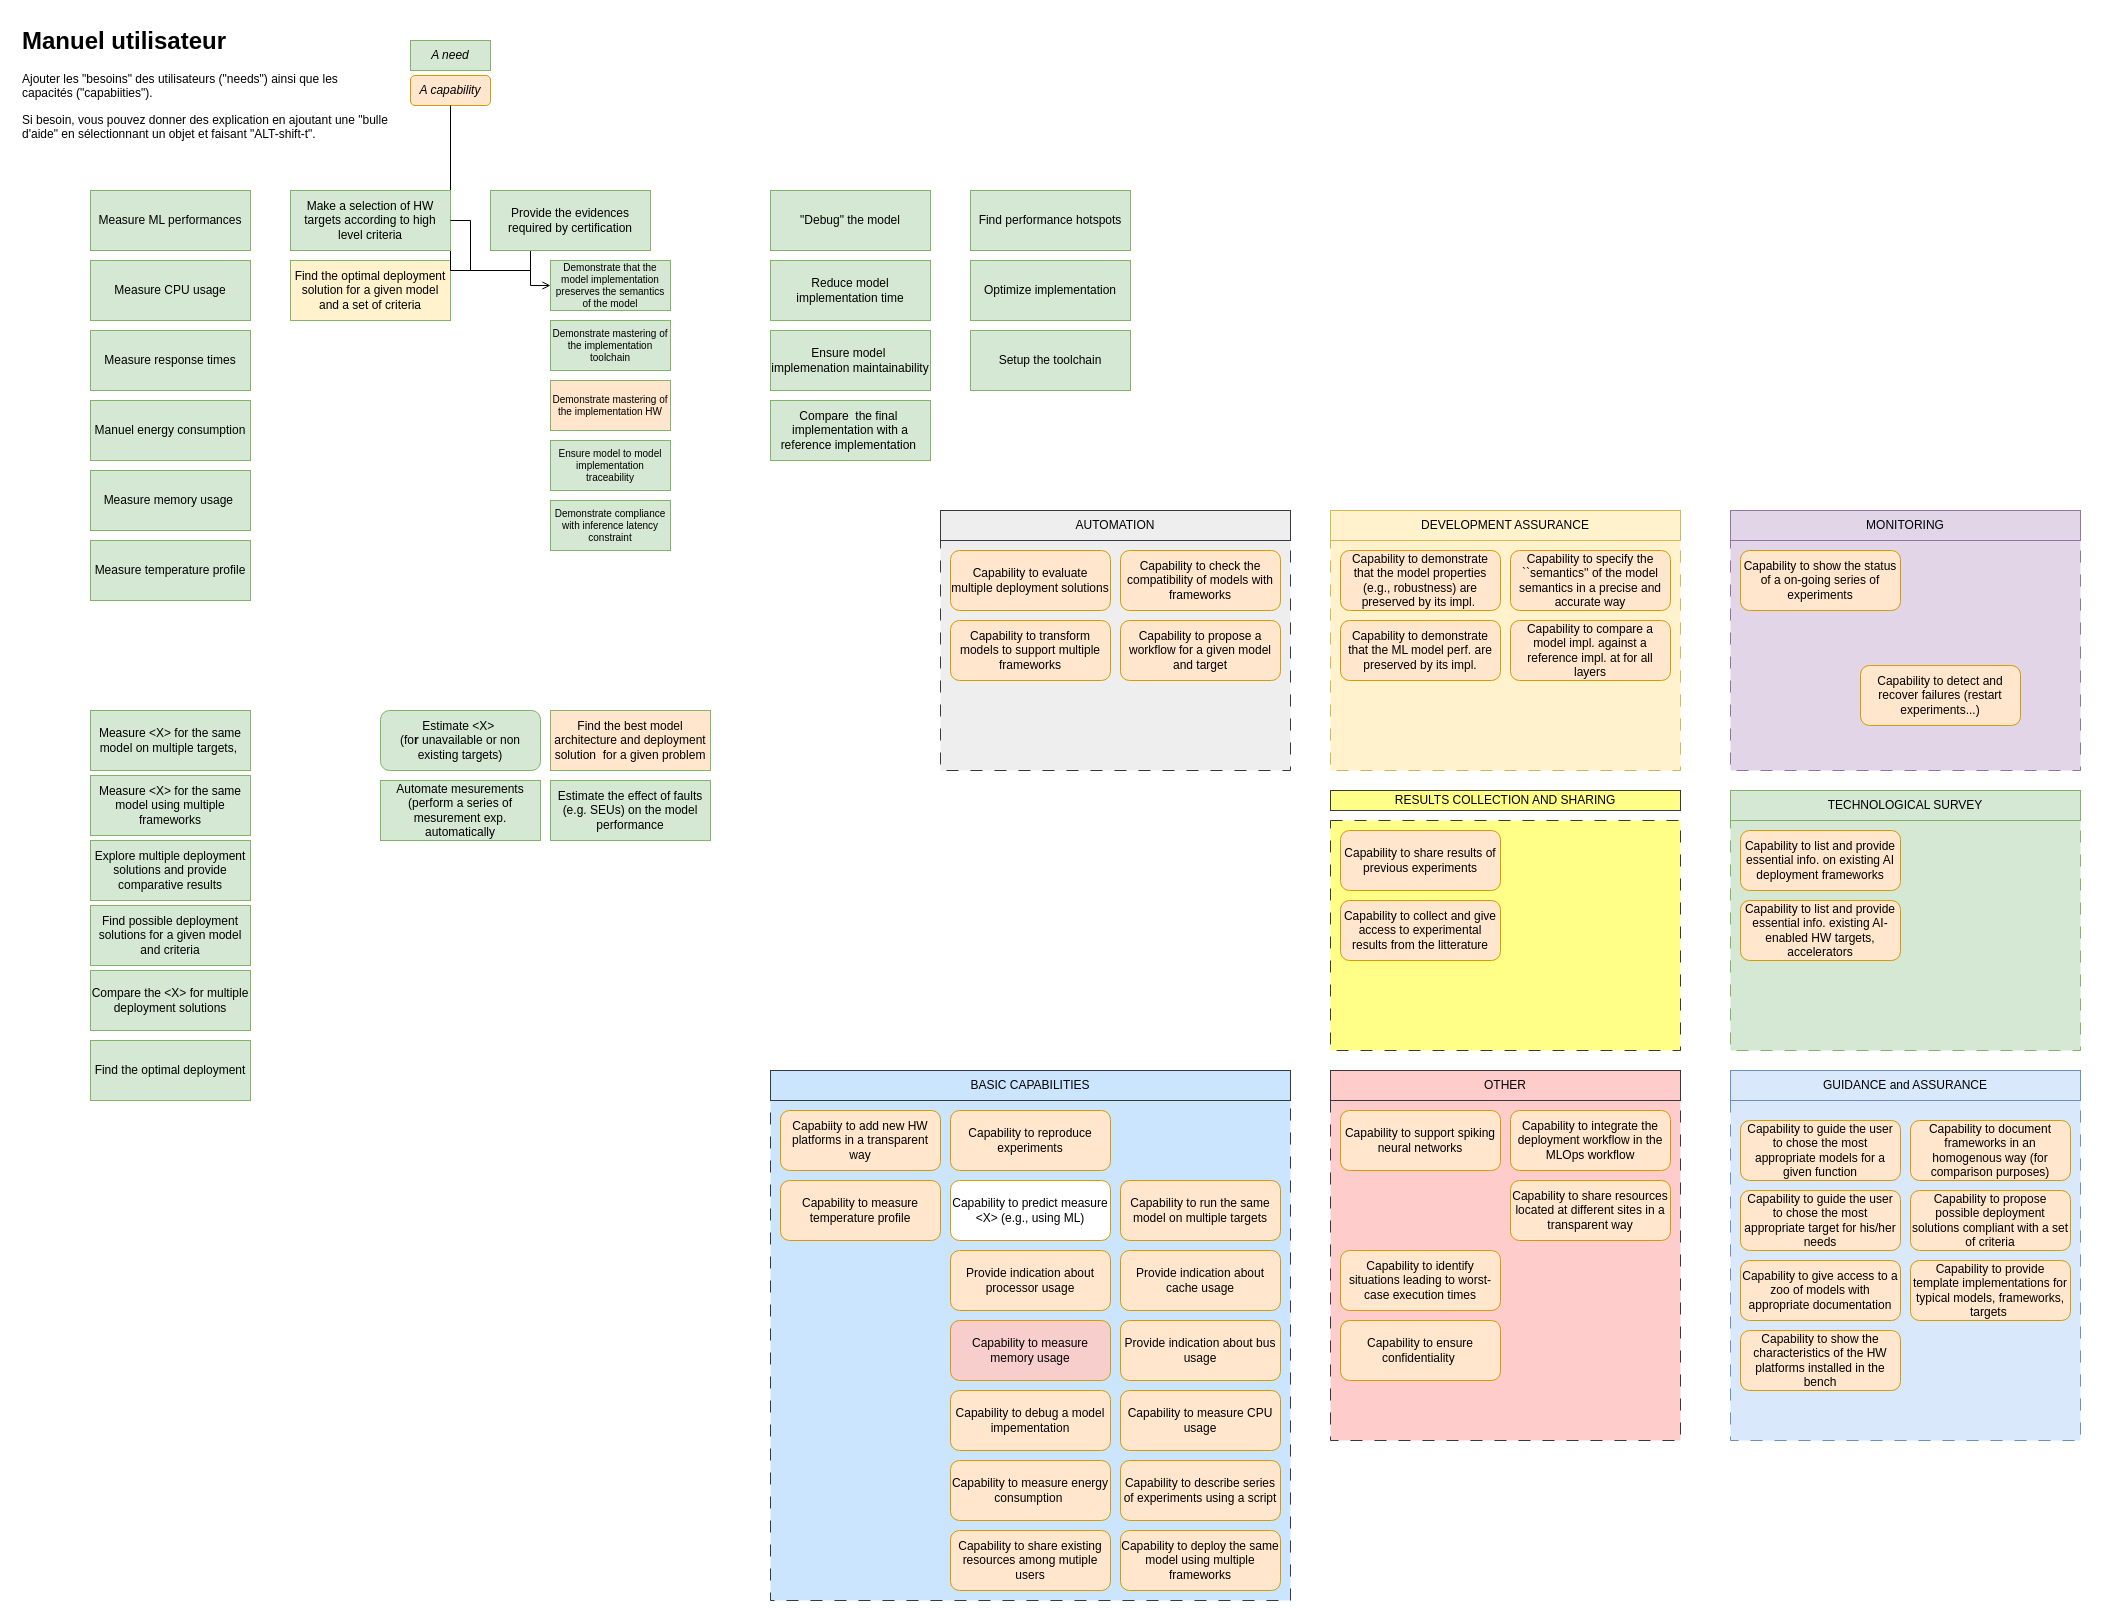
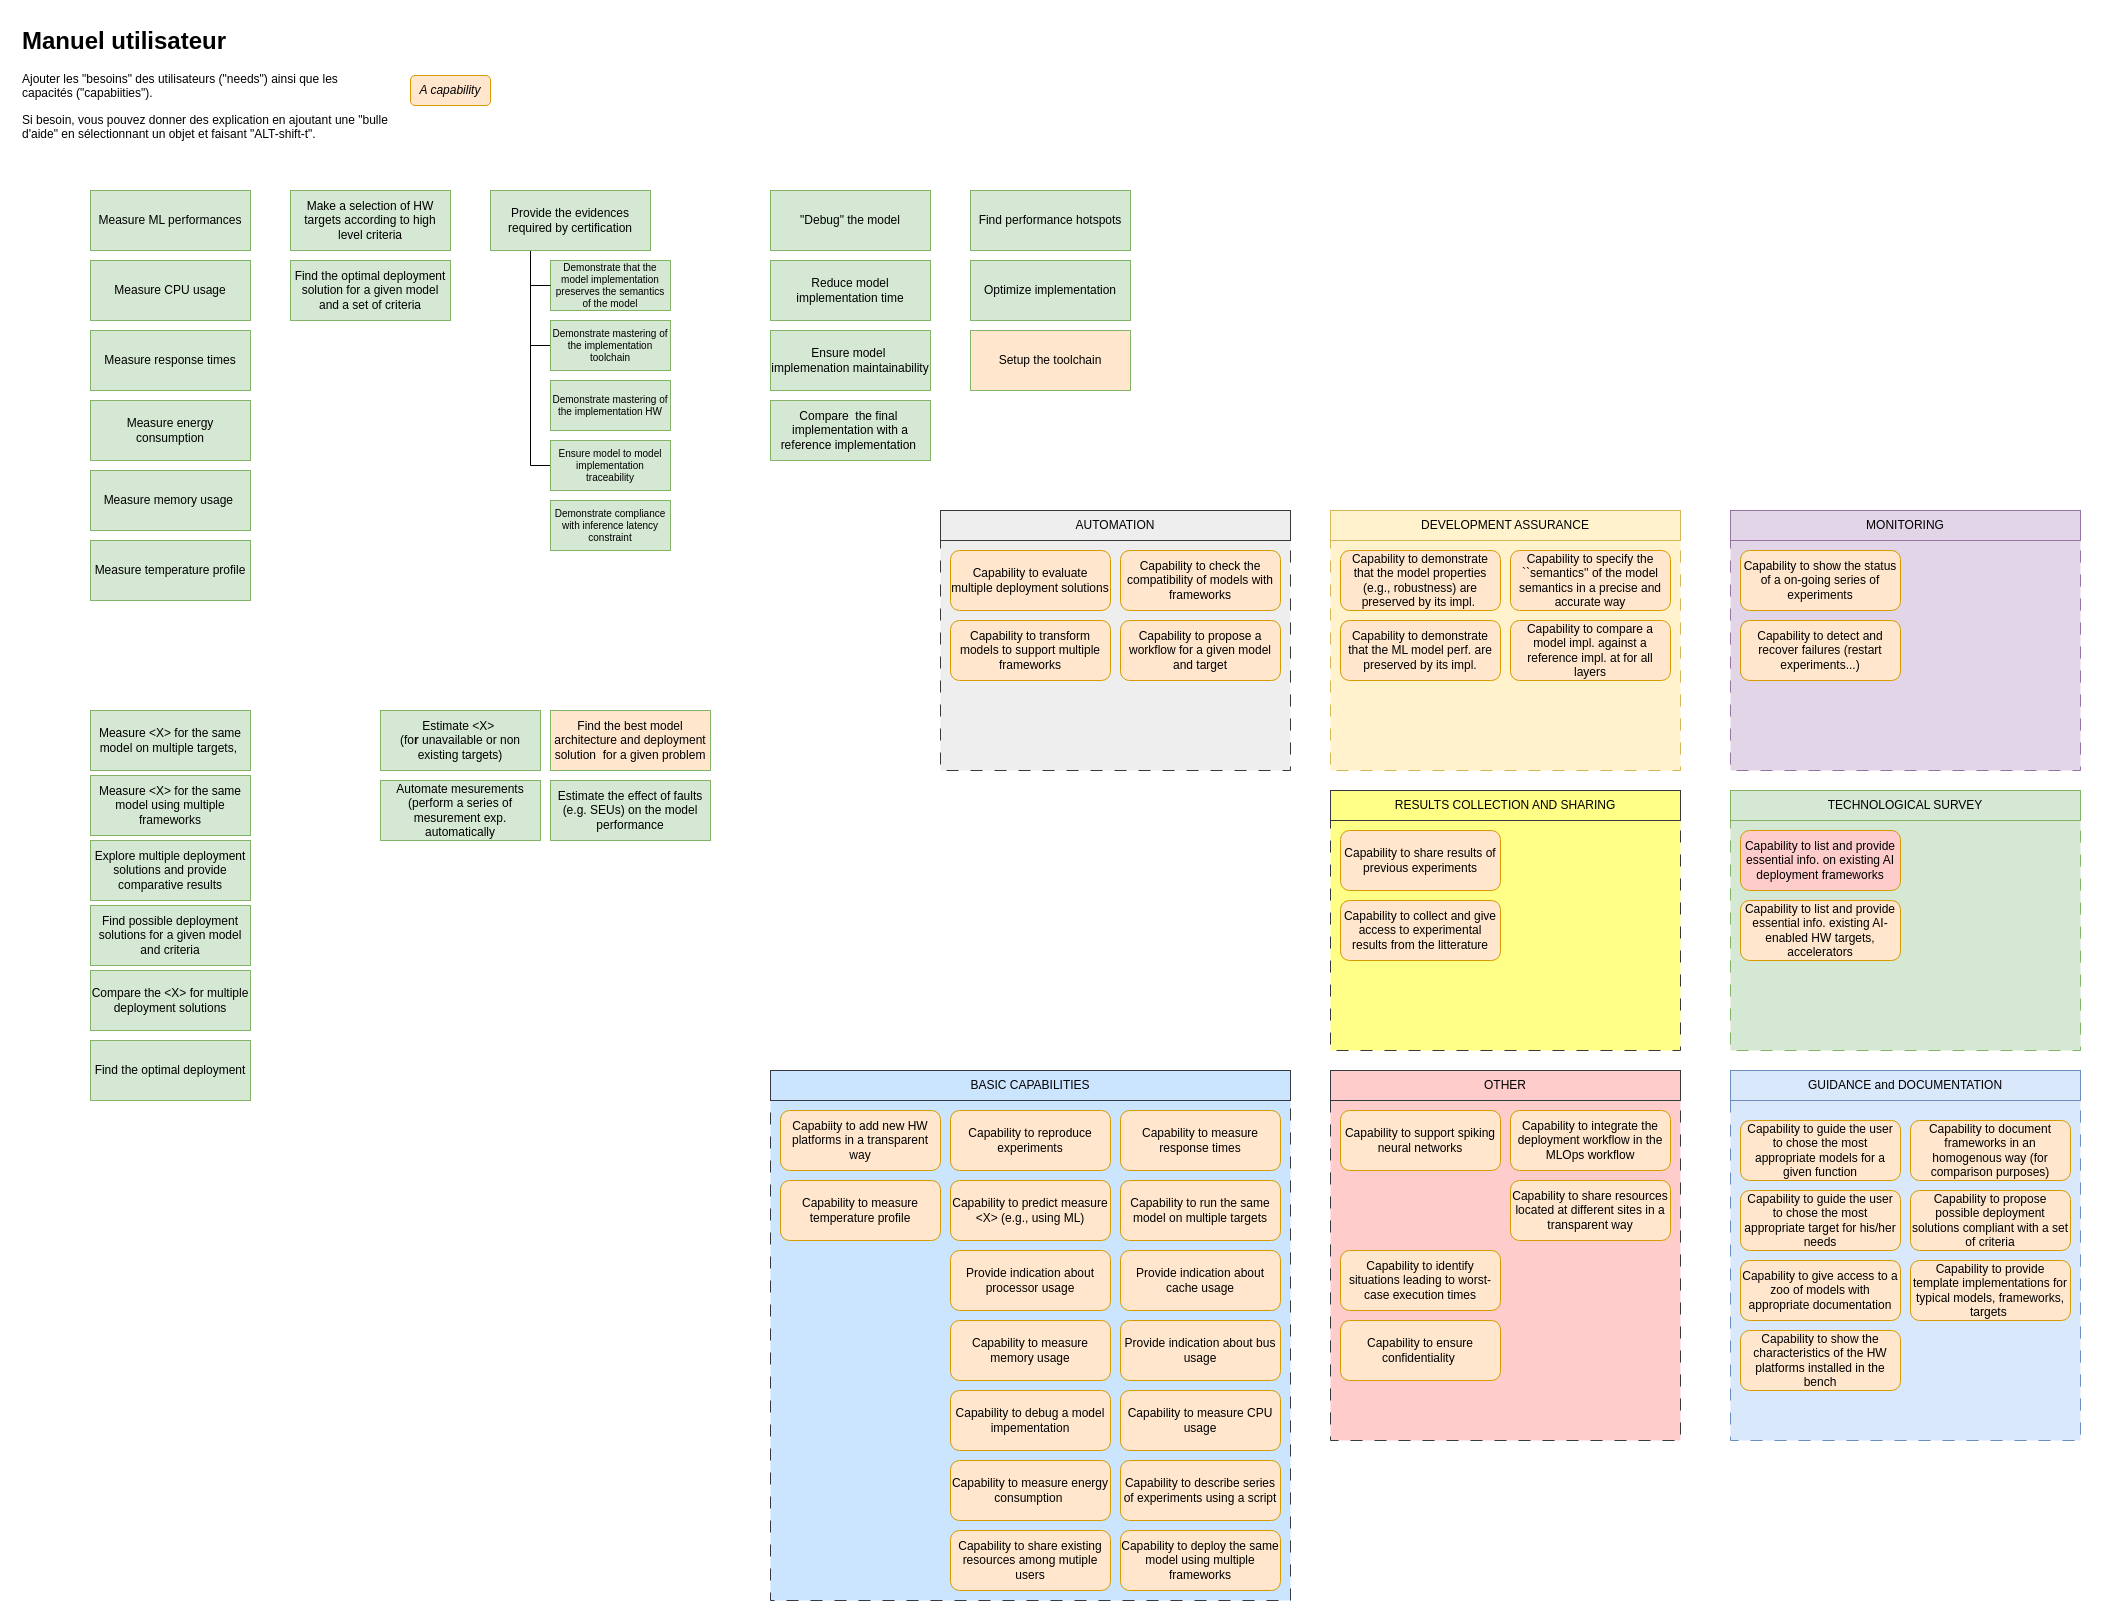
(451, 56) -> none
(451, 149) -> (541, 346)
(471, 236) -> (531, 417)
(544, 286) -> (545, 286)
(371, 291) -> (371, 291)
(1051, 361) -> (1051, 361)
(611, 406) -> (611, 406)
(171, 431) -> (171, 431)
(1941, 696) -> (1821, 651)
(461, 741) -> (461, 741)
(1506, 801) -> (1506, 806)
(1821, 861) -> (1821, 861)
(1906, 1086) -> (1906, 1086)
none -> (1201, 1141)
(1031, 1211) -> (1031, 1211)
(1031, 1351) -> (1031, 1351)
